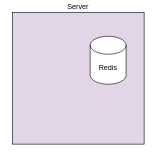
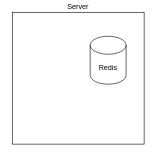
(78, 78) -> (78, 78)
